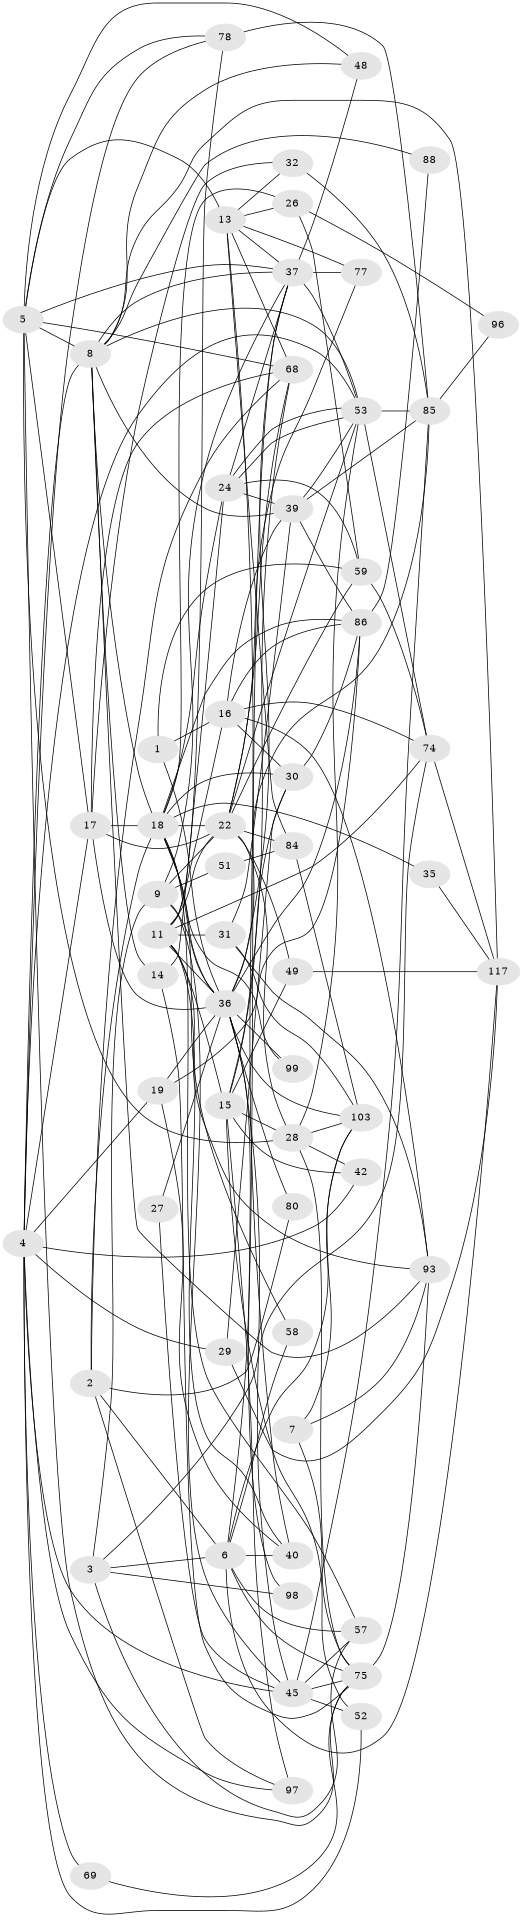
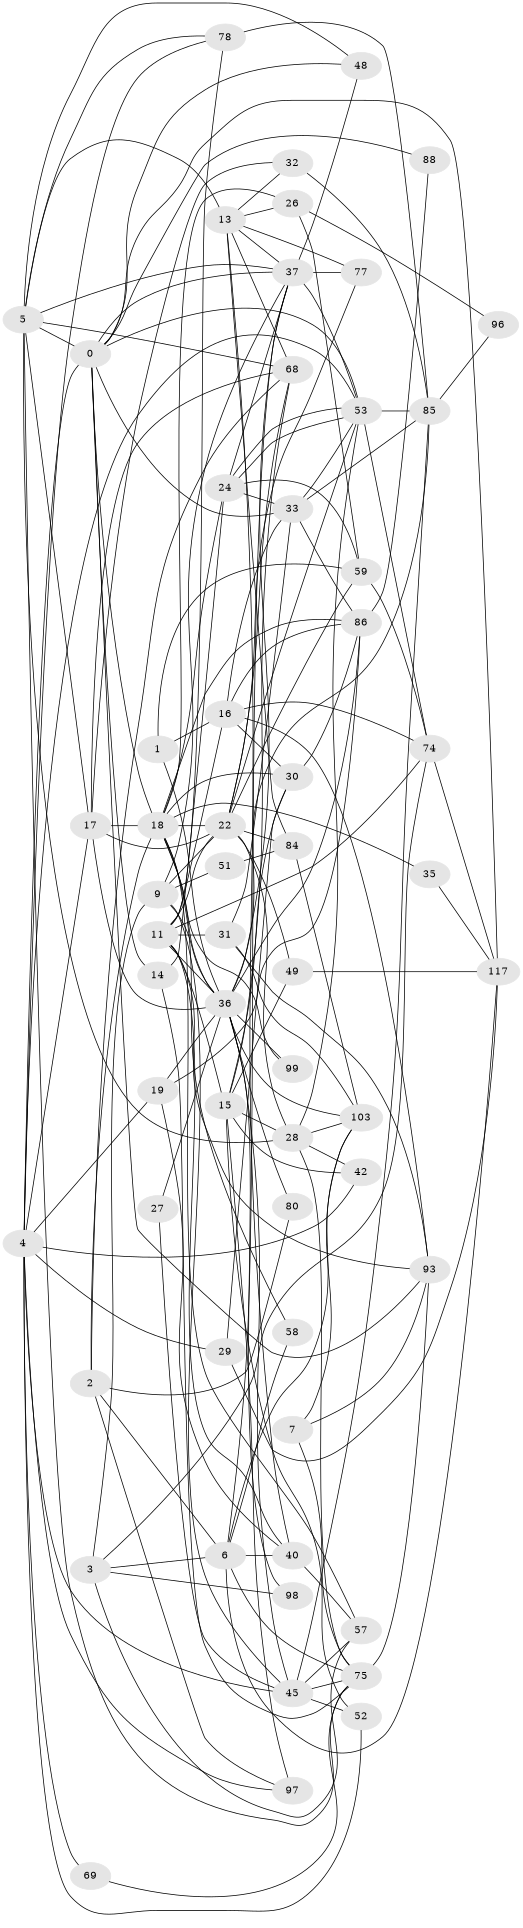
(91, 354) -> (91, 354)
(293, 509) -> (293, 509)
(279, 1620) -> (332, 1598)
